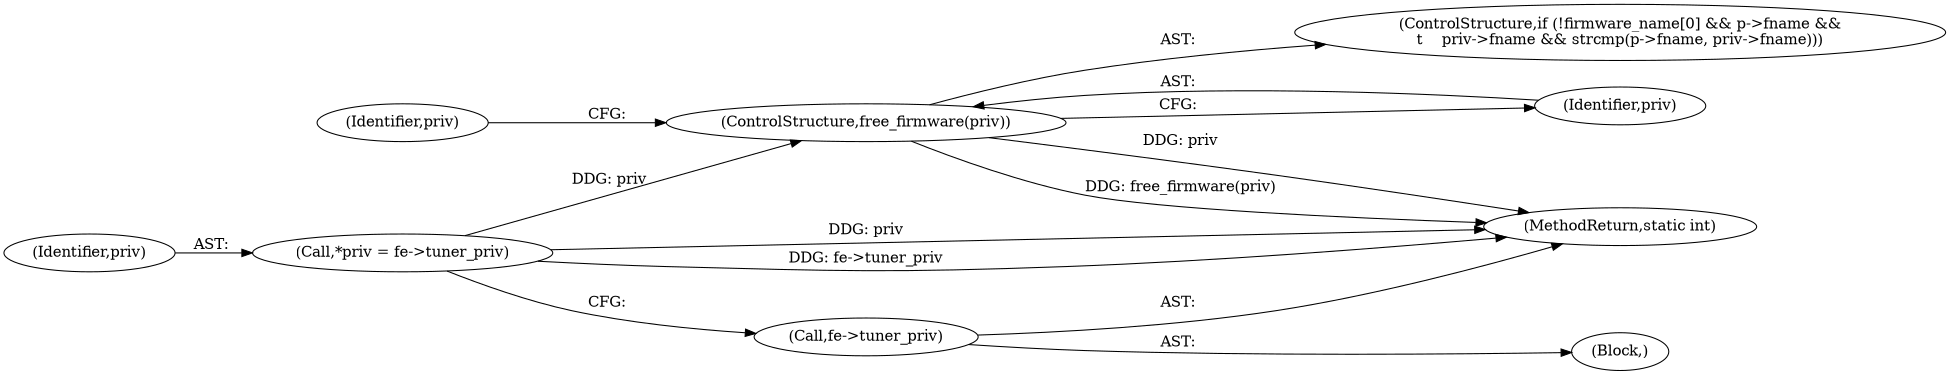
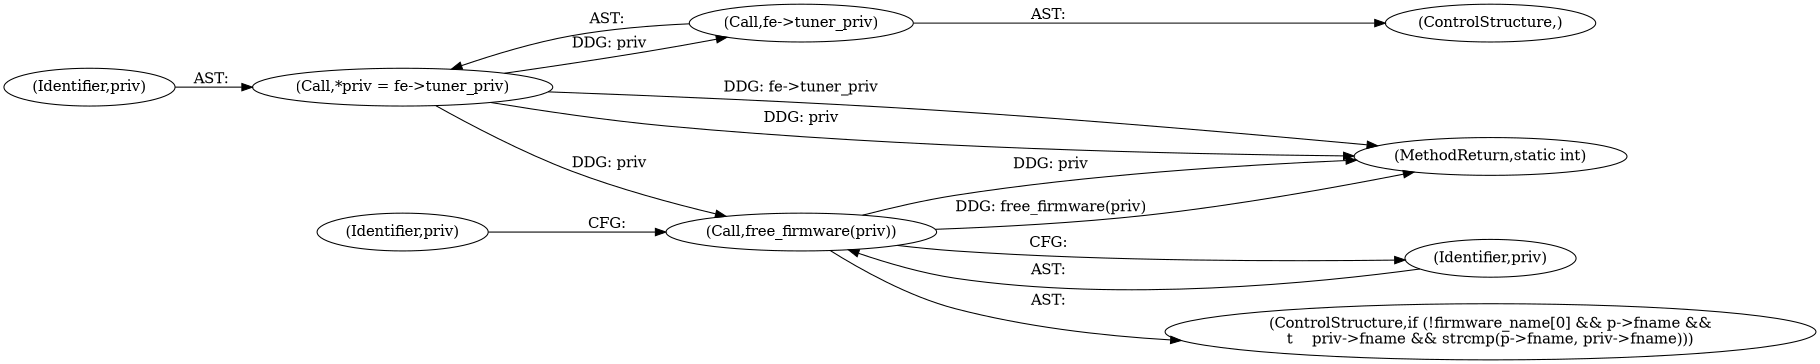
(866, 123) -> (801, 232)
(609, 303) -> (609, 44)
(1268, 312) -> (574, 35)
(1620, 352) -> (1491, 23)
